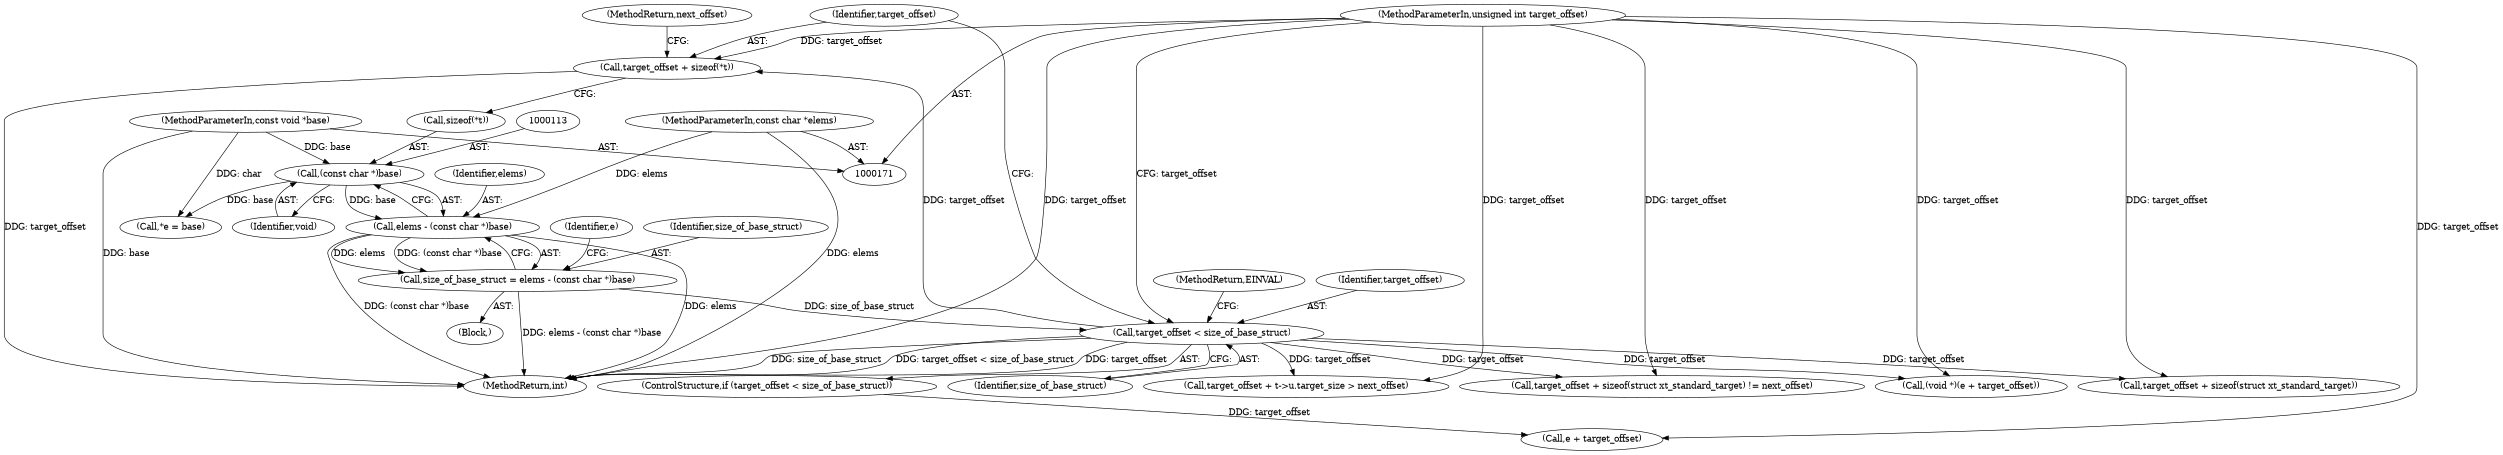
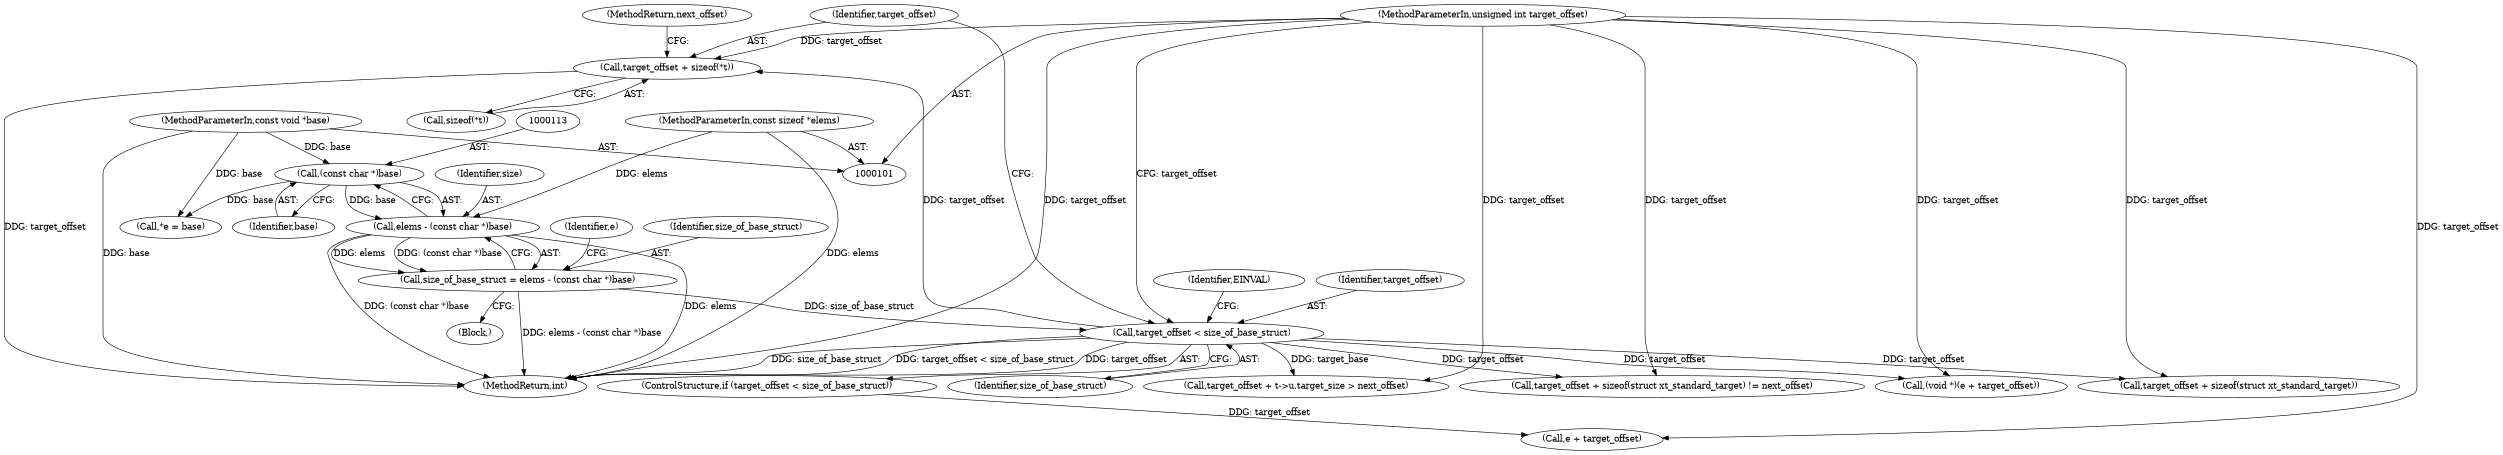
(749, 121) -> (749, 121)
(406, 146) -> (569, 105)
(239, 174) -> (239, 174)
(490, 174) -> (490, 174)
(874, 174) -> (874, 174)
(284, 227) -> (284, 227)
(1229, 280) -> (1229, 280)
(505, 307) -> (505, 307)
(1330, 360) -> (1330, 360)
